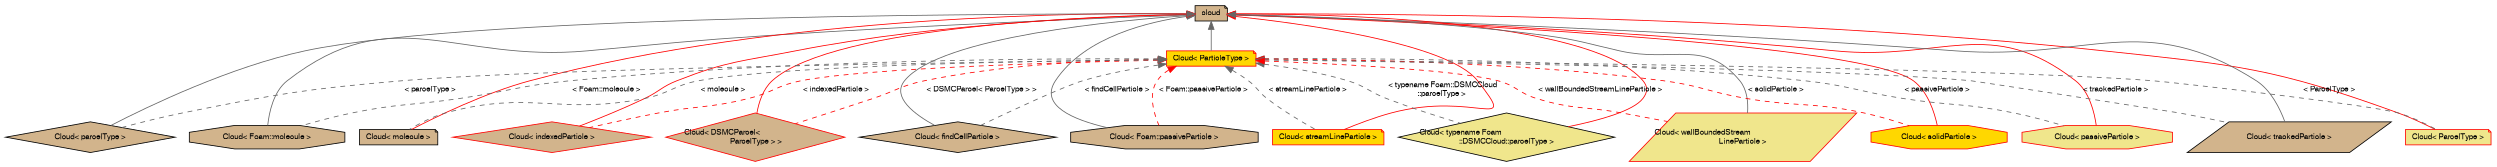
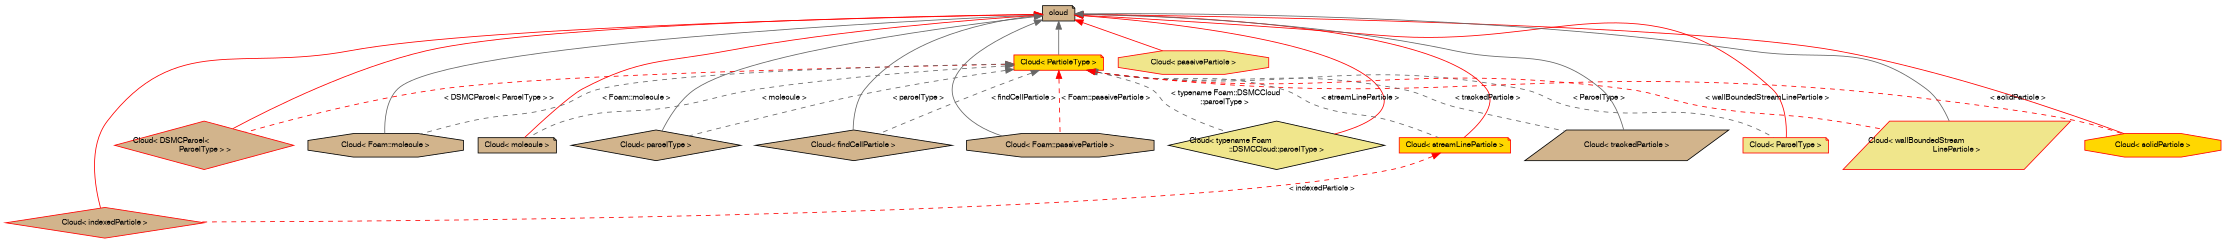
(871, 73) -> (818, 212)
(1746, 75) -> none
